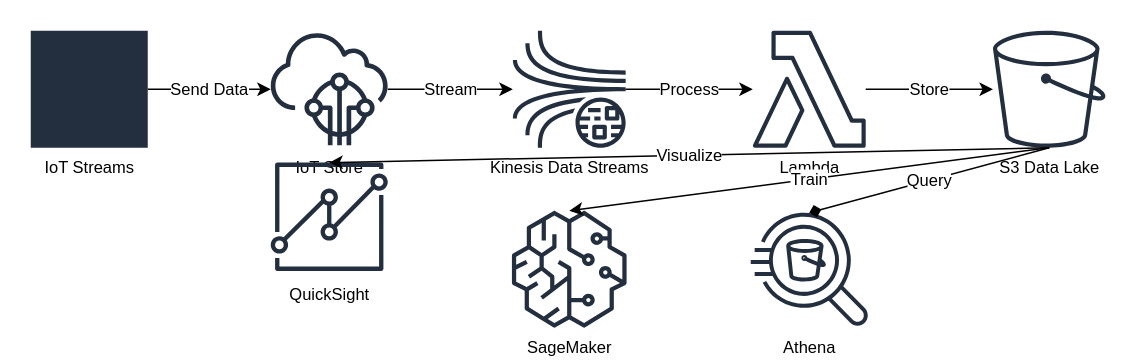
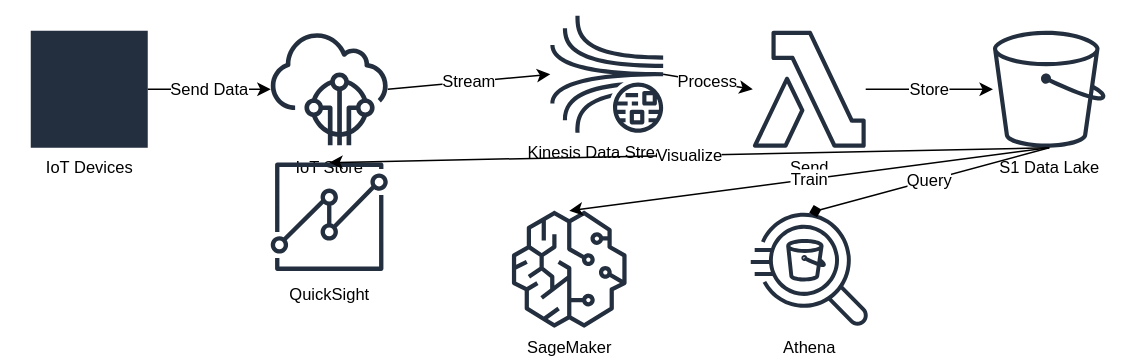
(569, 89) -> (607, 74)
(90, 168) -> (90, 168)
(810, 168) -> (810, 168)
(1050, 168) -> (1050, 168)
